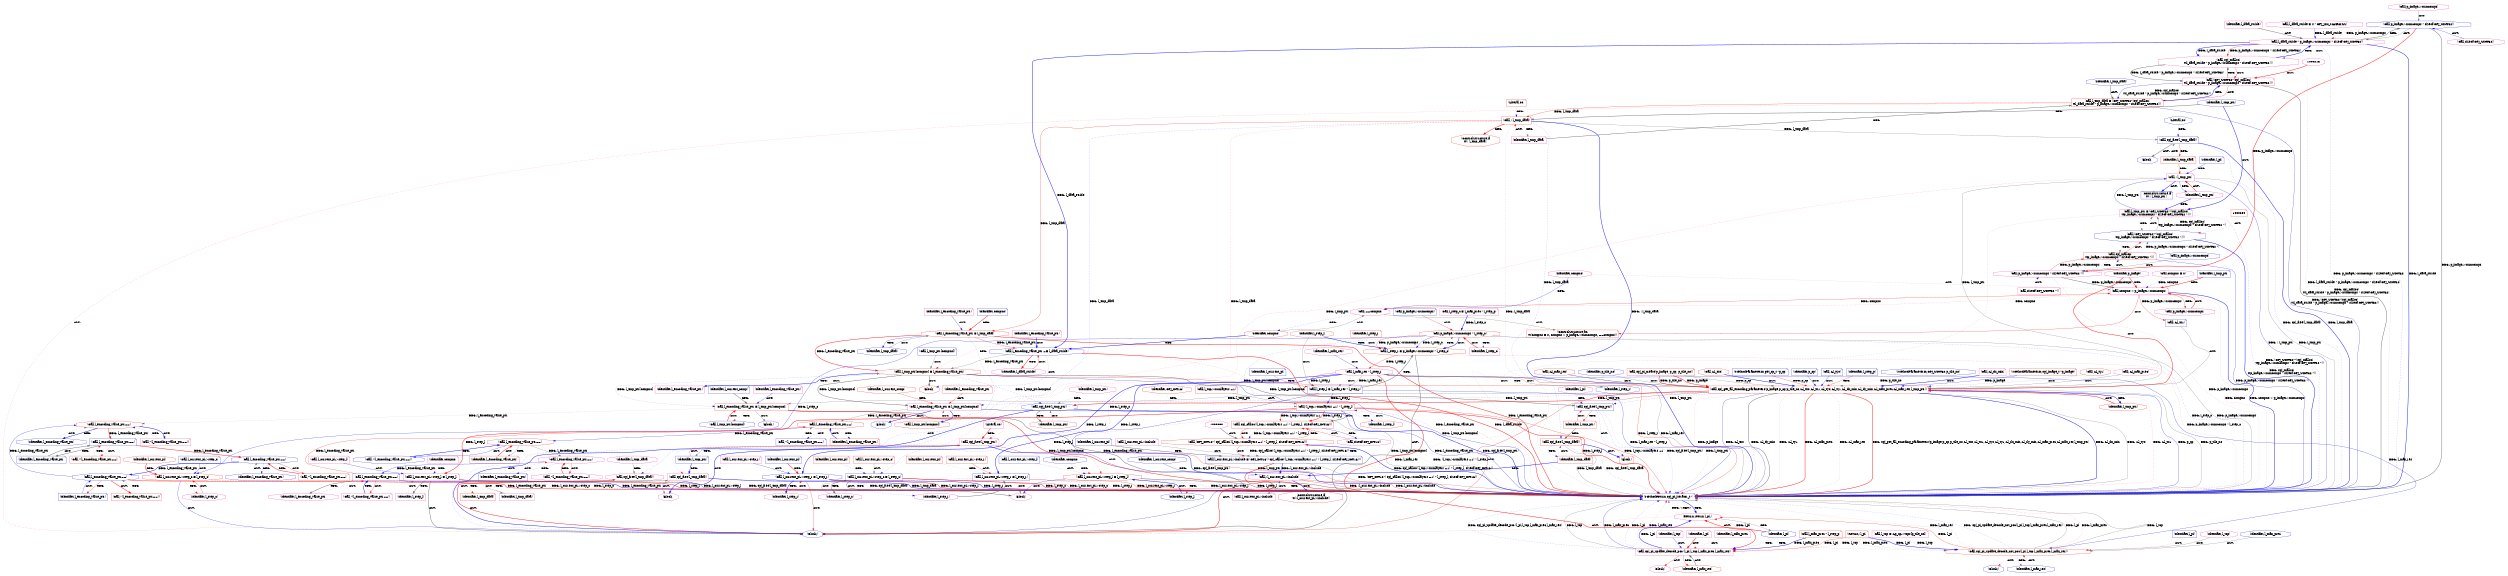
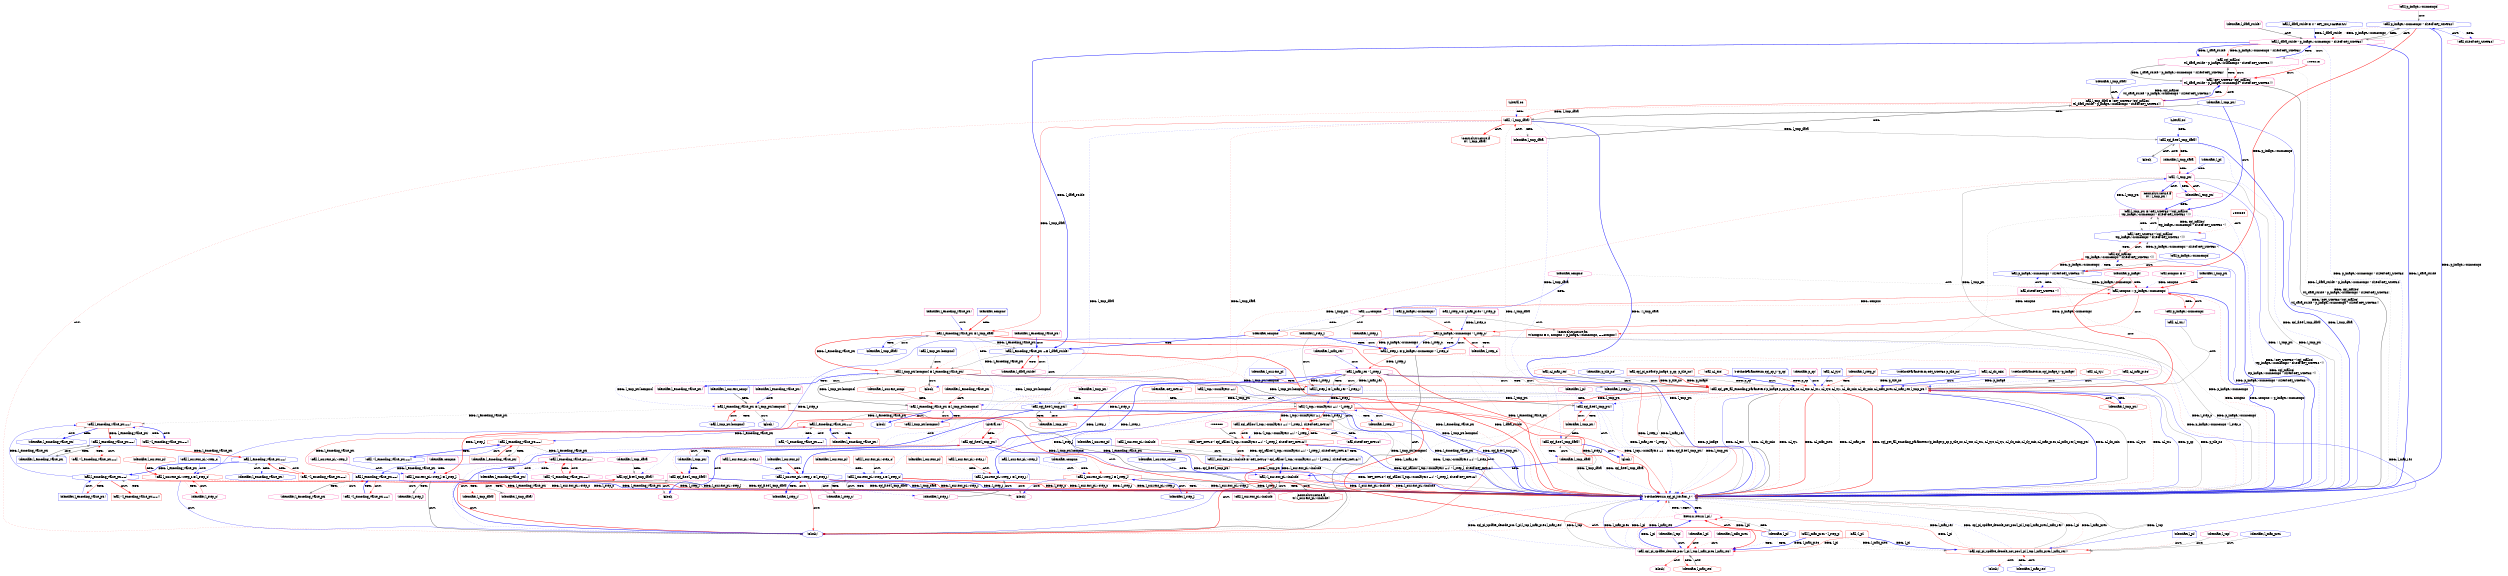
(2314, 25) -> (2314, 25)
none -> (2459, 31)
(1499, 129) -> (1499, 129)
(2157, 195) -> (2157, 195)
(2047, 274) -> (2047, 274)
none -> (2045, 282)
(2132, 282) -> (2132, 282)
(2147, 311) -> (1812, 325)
(1465, 322) -> (1465, 322)
(994, 343) -> (994, 343)
(1760, 372) -> (1760, 372)
(1805, 372) -> (1805, 372)
(1862, 372) -> (1862, 372)
(1391, 379) -> (1336, 378)
(1623, 415) -> (1623, 415)
(2411, 482) -> (2411, 482)
(1303, 487) -> (1303, 487)
(1857, 534) -> (1857, 534)
(1900, 534) -> none
